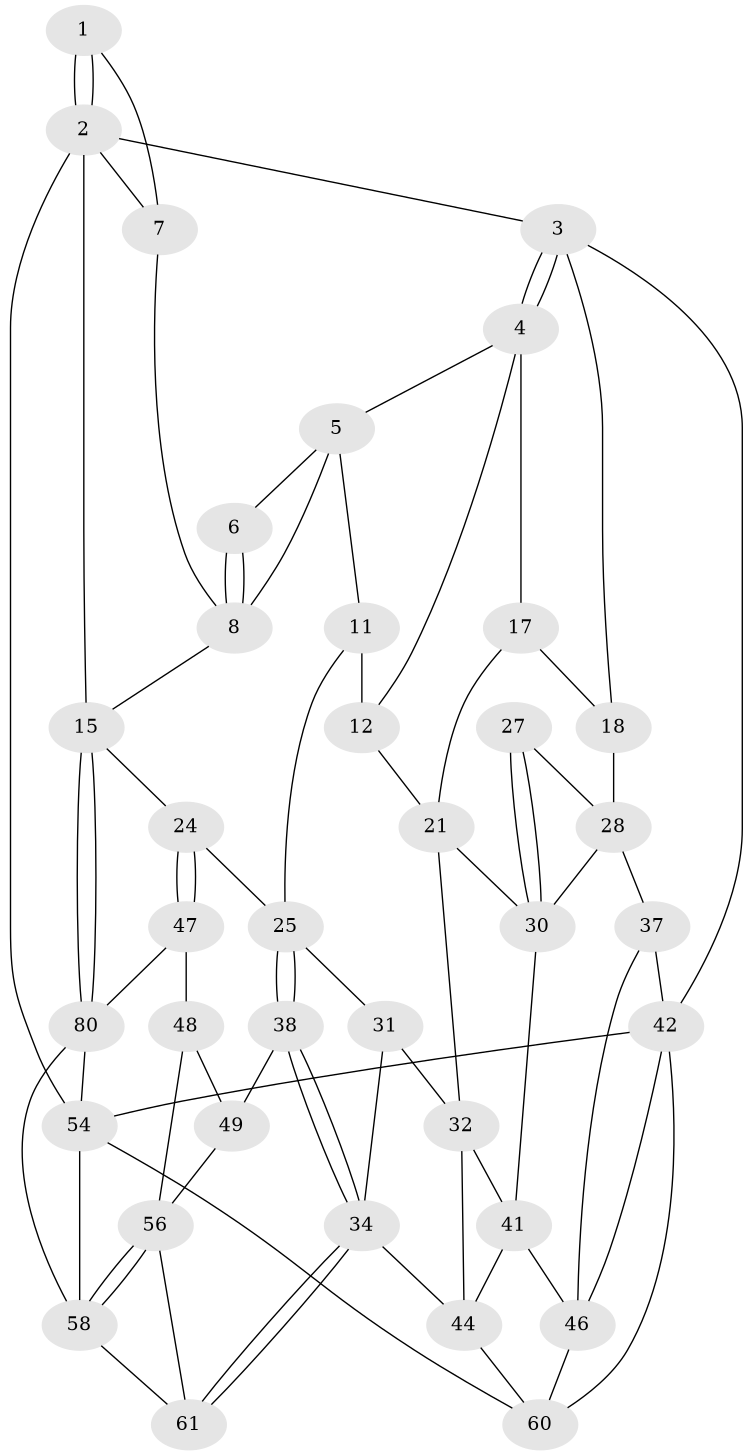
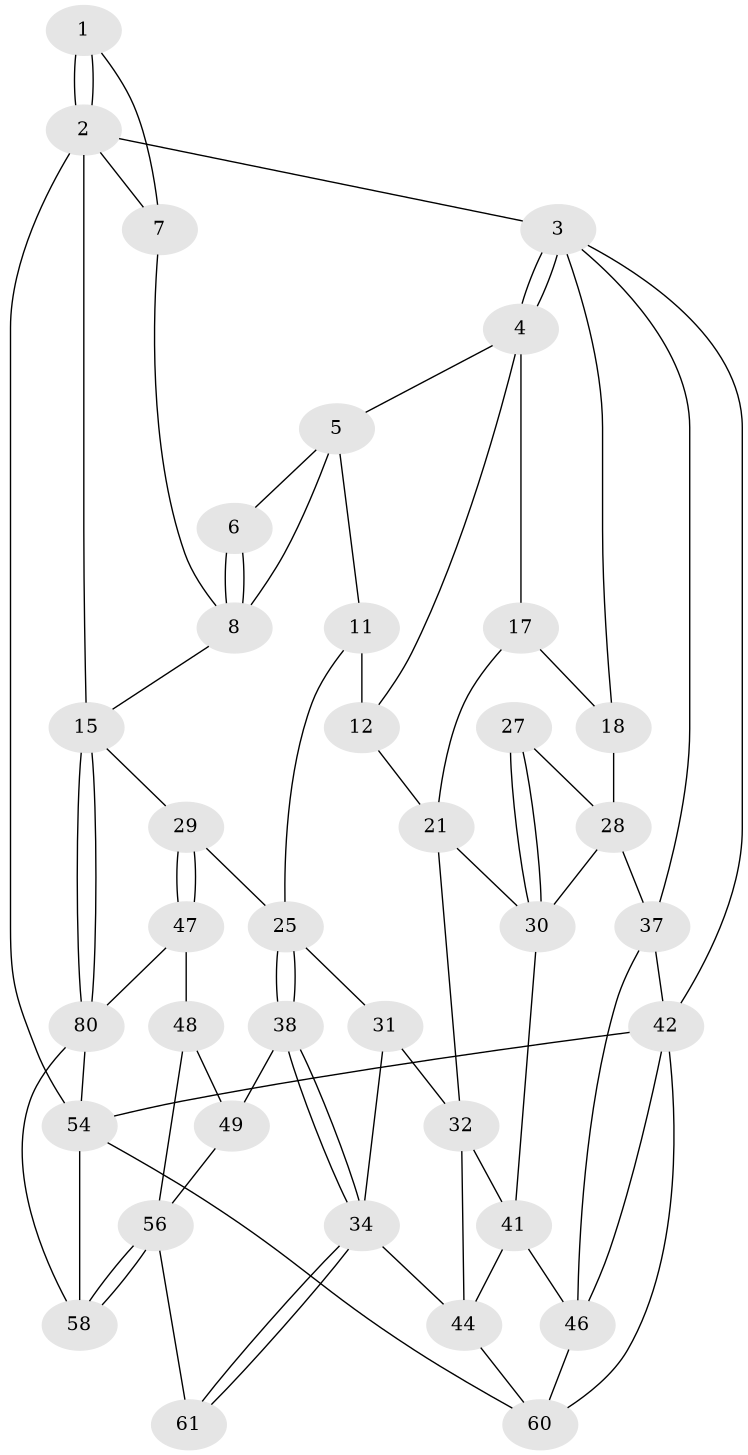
none -> (690, 559)
(186, 827) -> (186, 827)
(134, 1375) -> none
